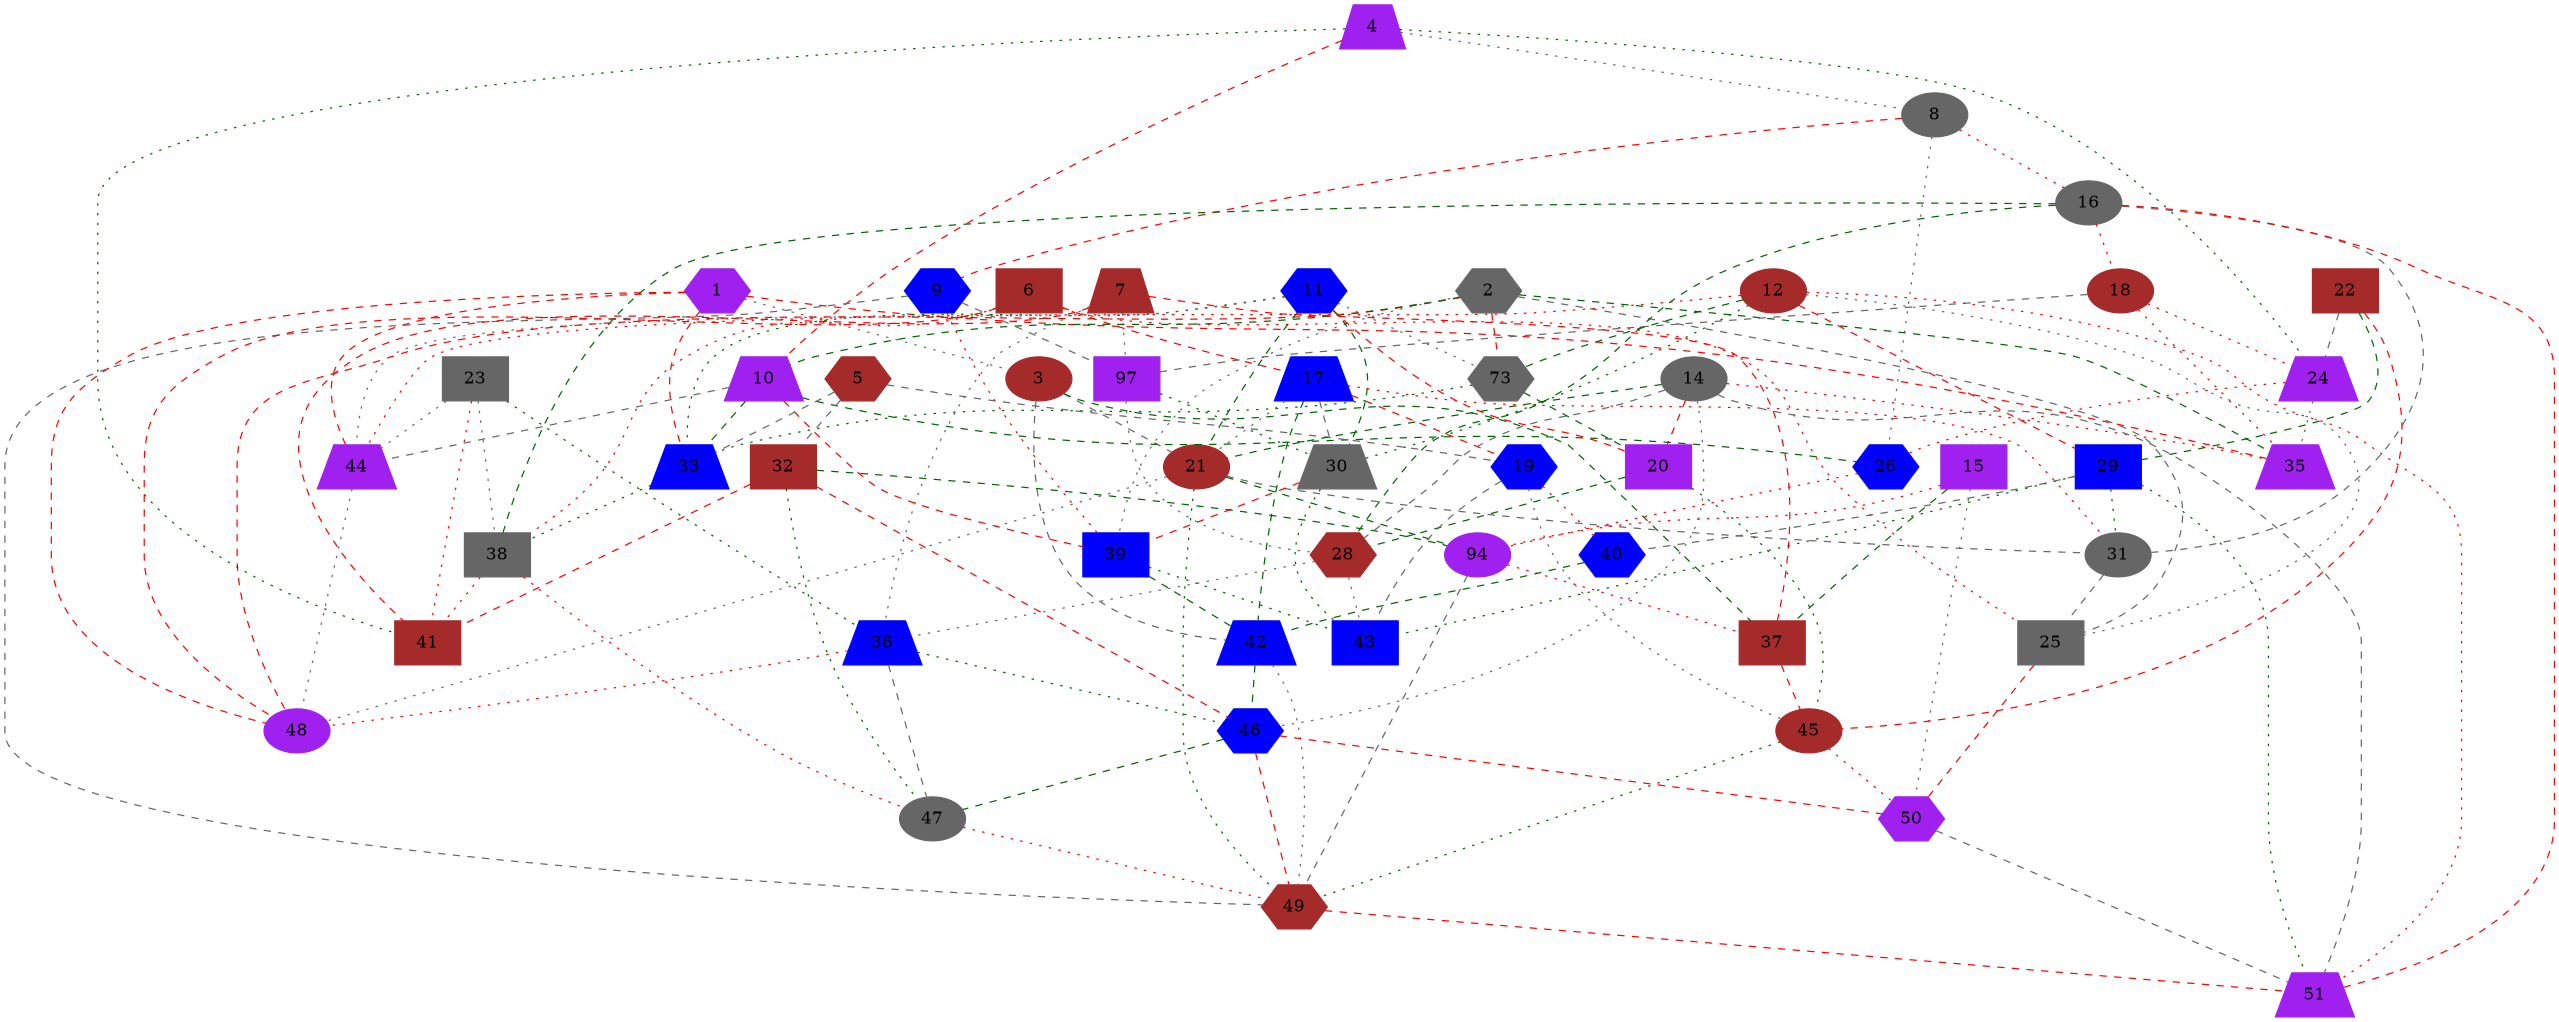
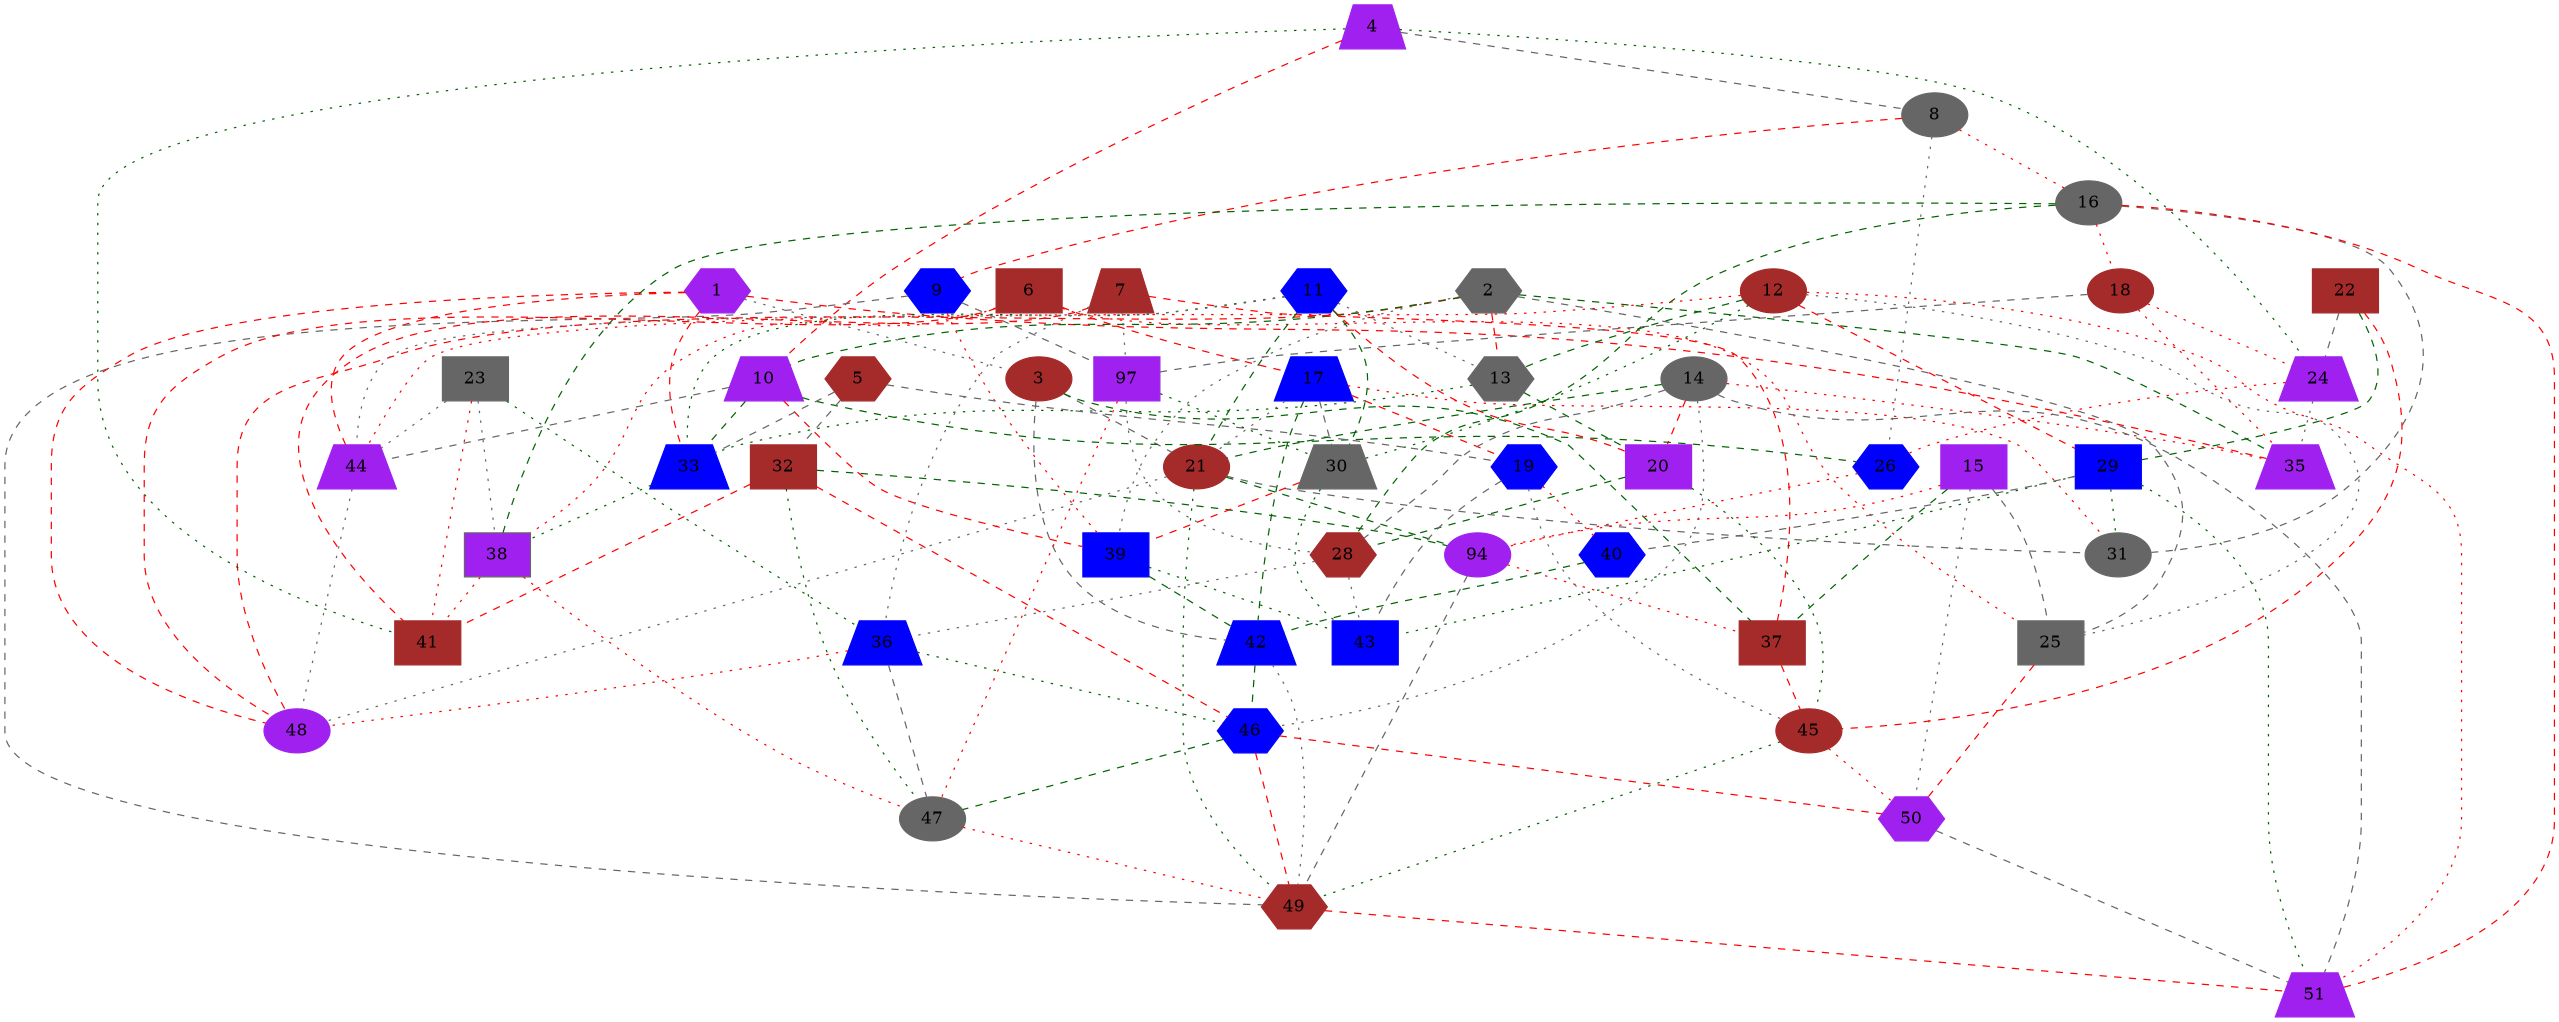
(1652, 71) -> (1652, 71)
(1501, 379) -> (1501, 379)
(497, 555) -> (497, 555)
none -> (1034, 589)
(2085, 598) -> (2025, 541)
